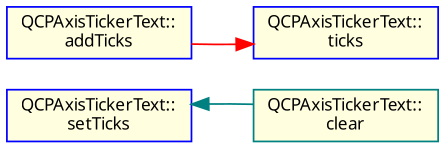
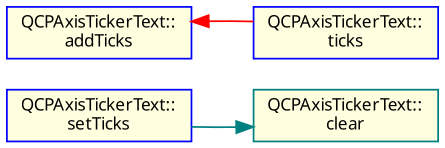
(214, 44) -> (231, 21)
(231, 104) -> (214, 127)
